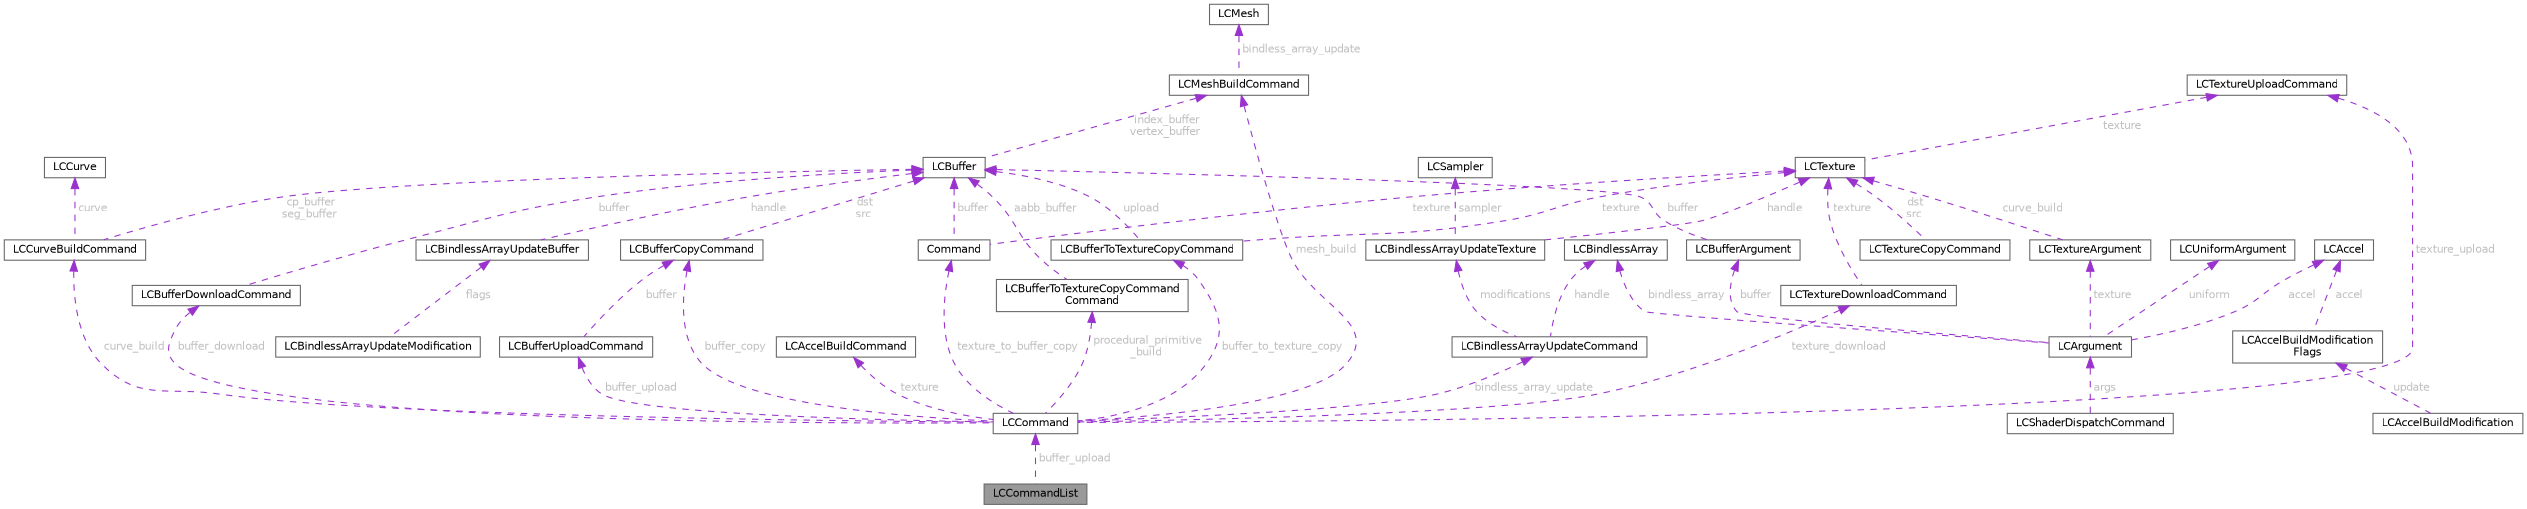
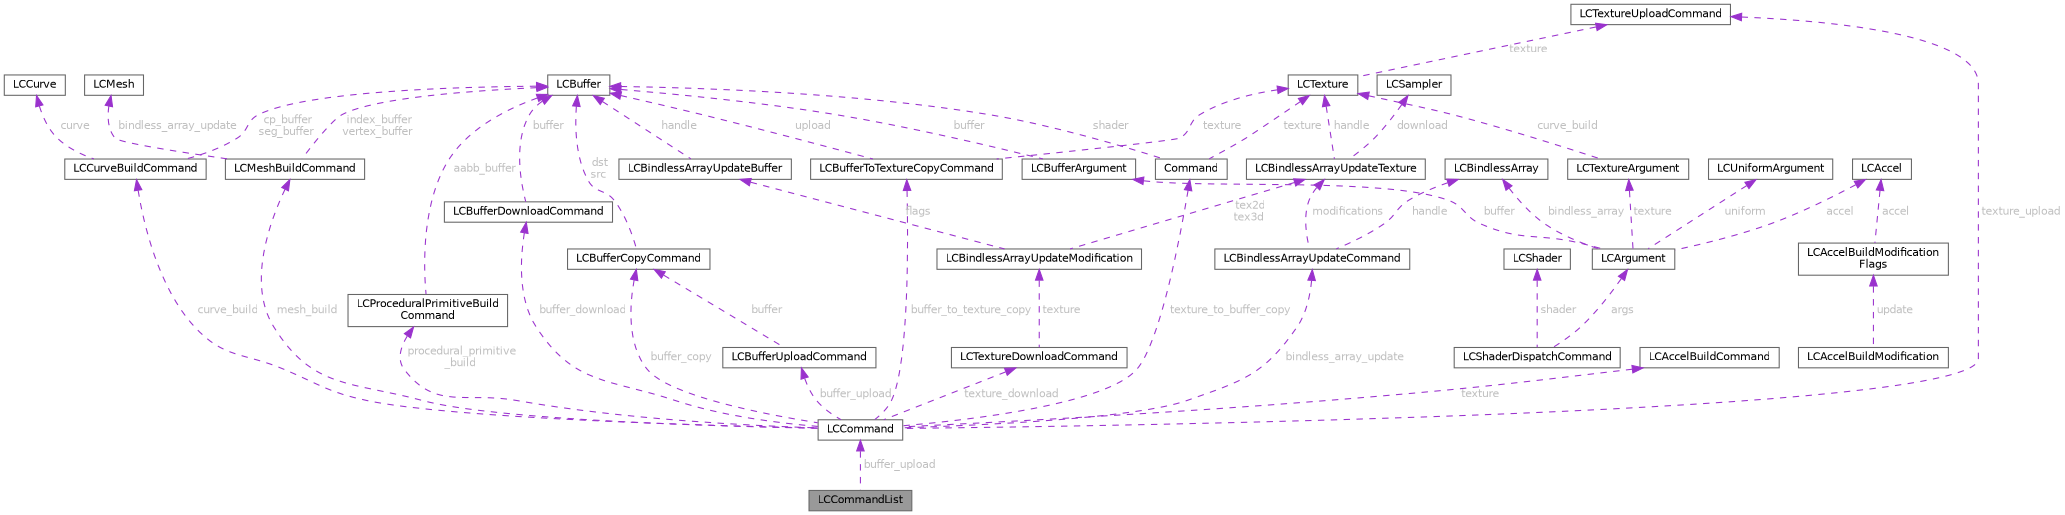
(1091, 128) -> (409, 98)
(971, 209) -> (1109, 126)
(1478, 209) -> (1421, 126)
none -> (1194, 212)
(1836, 240) -> (1039, 314)
(1935, 250) -> none
none -> (1537, 259)
(1092, 296) -> (428, 311)
